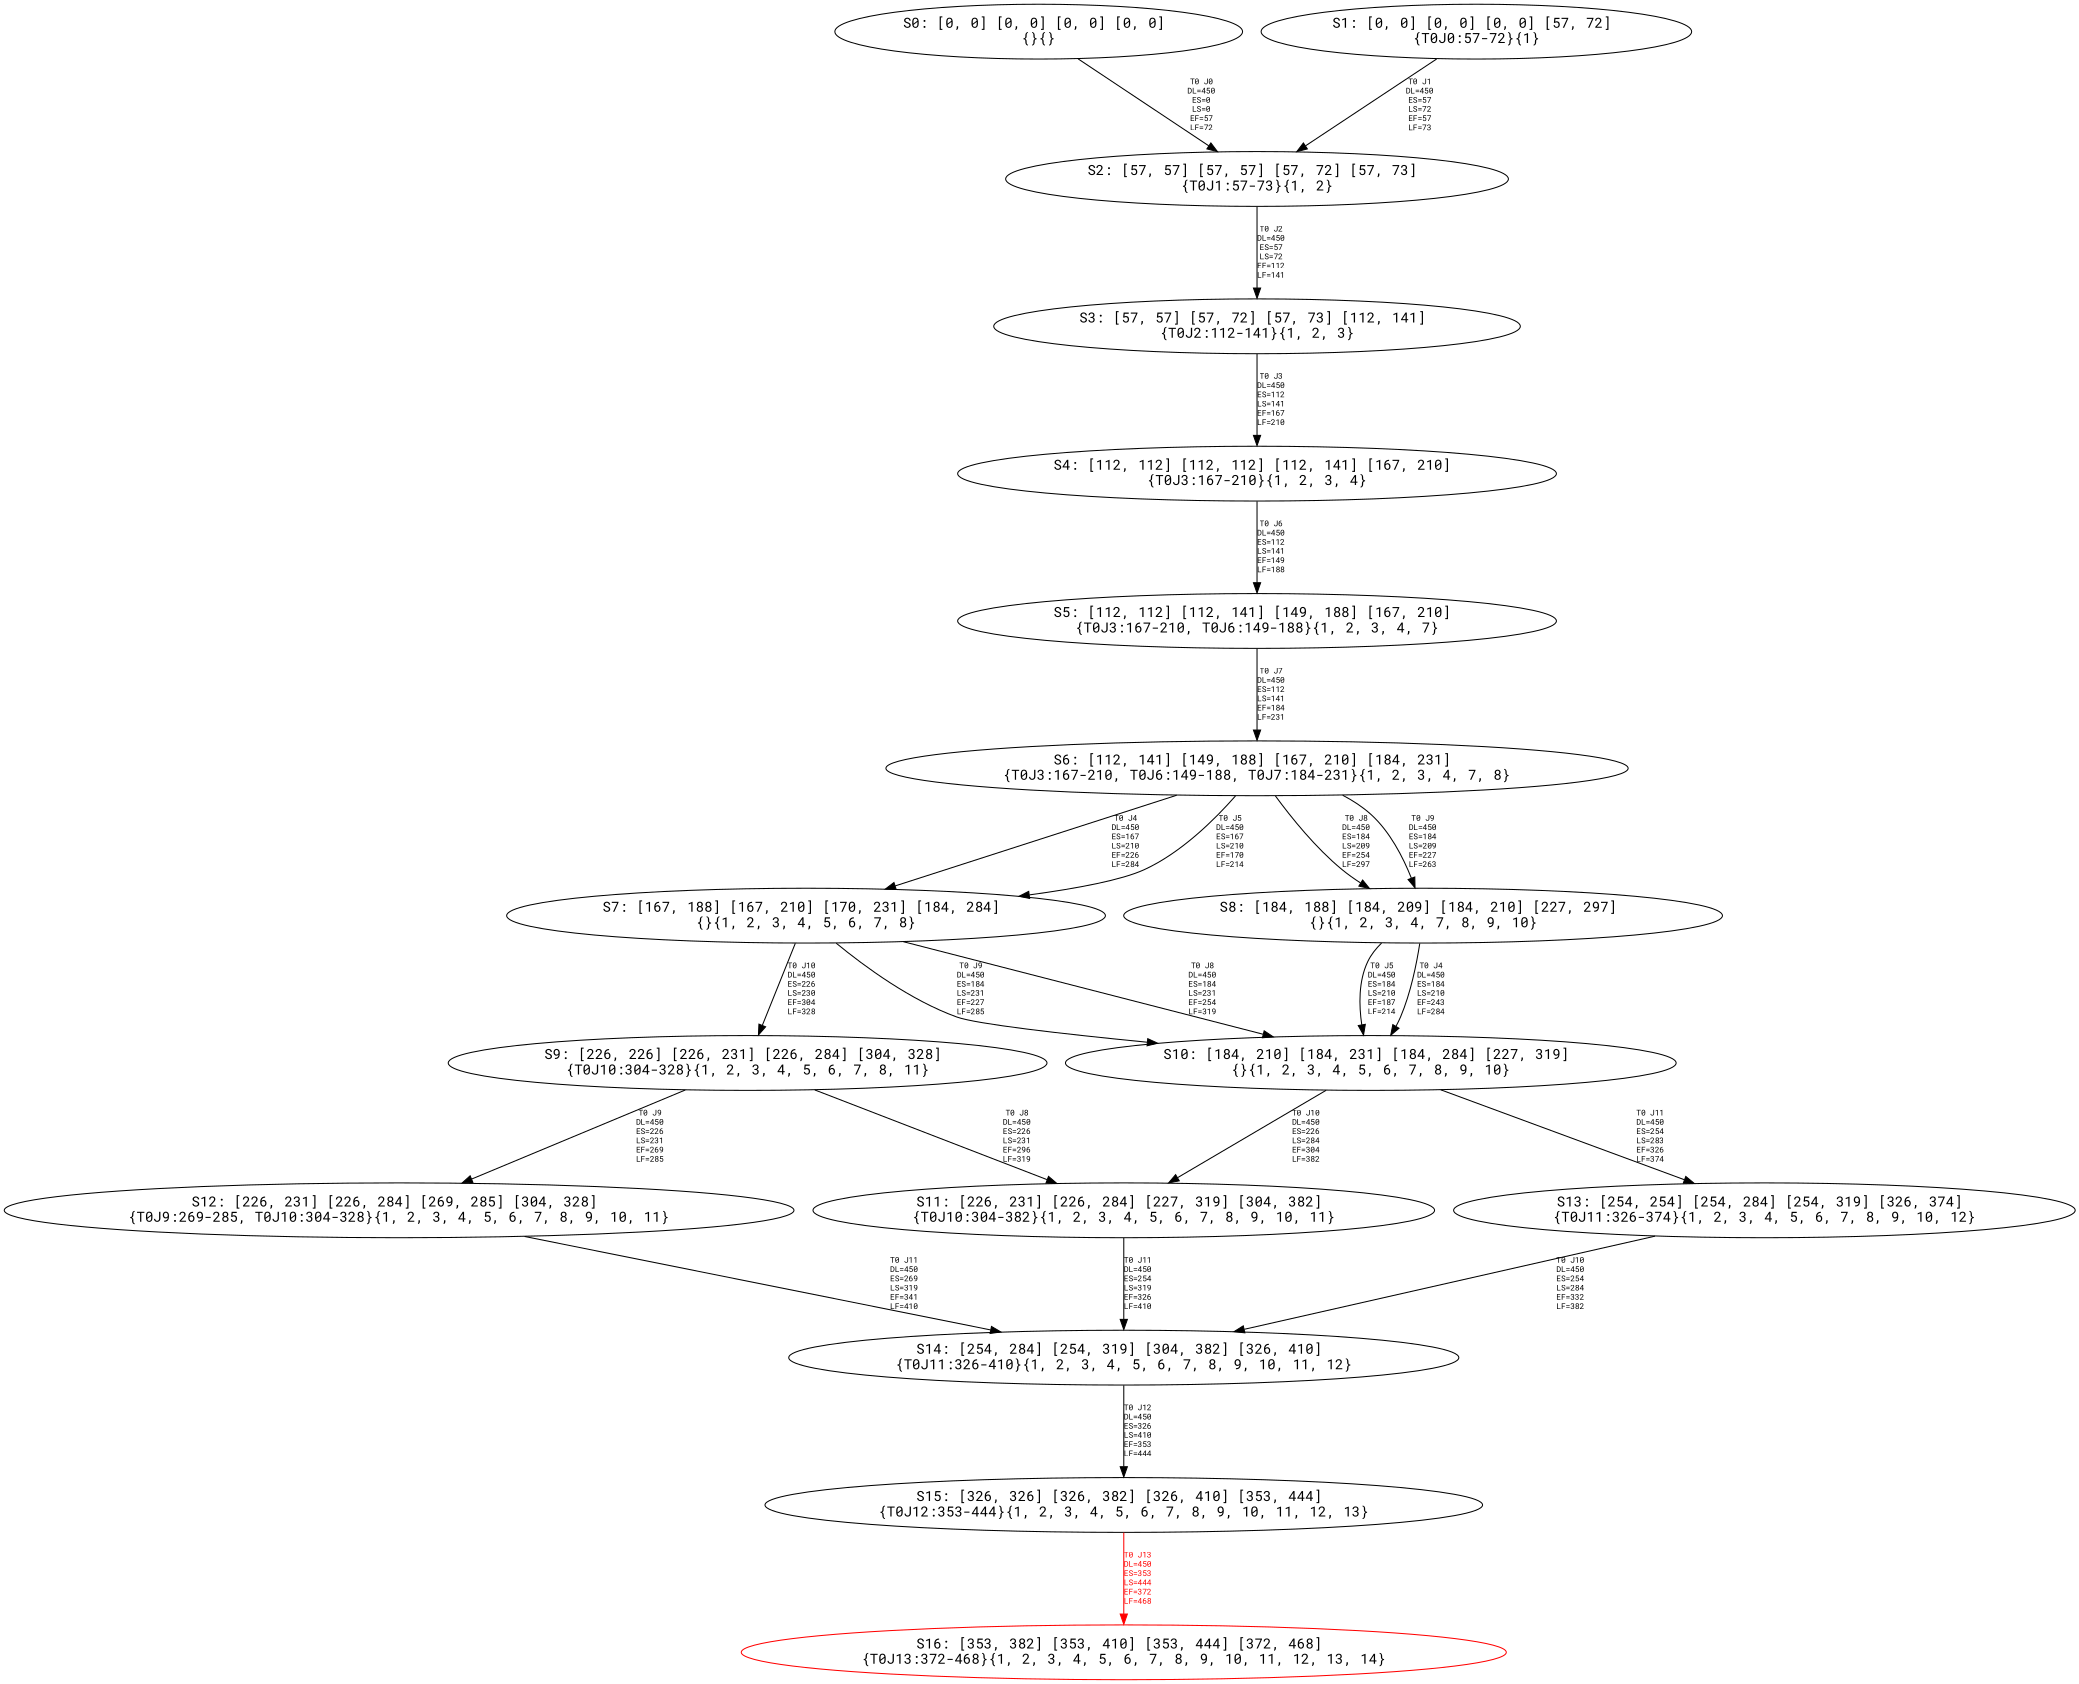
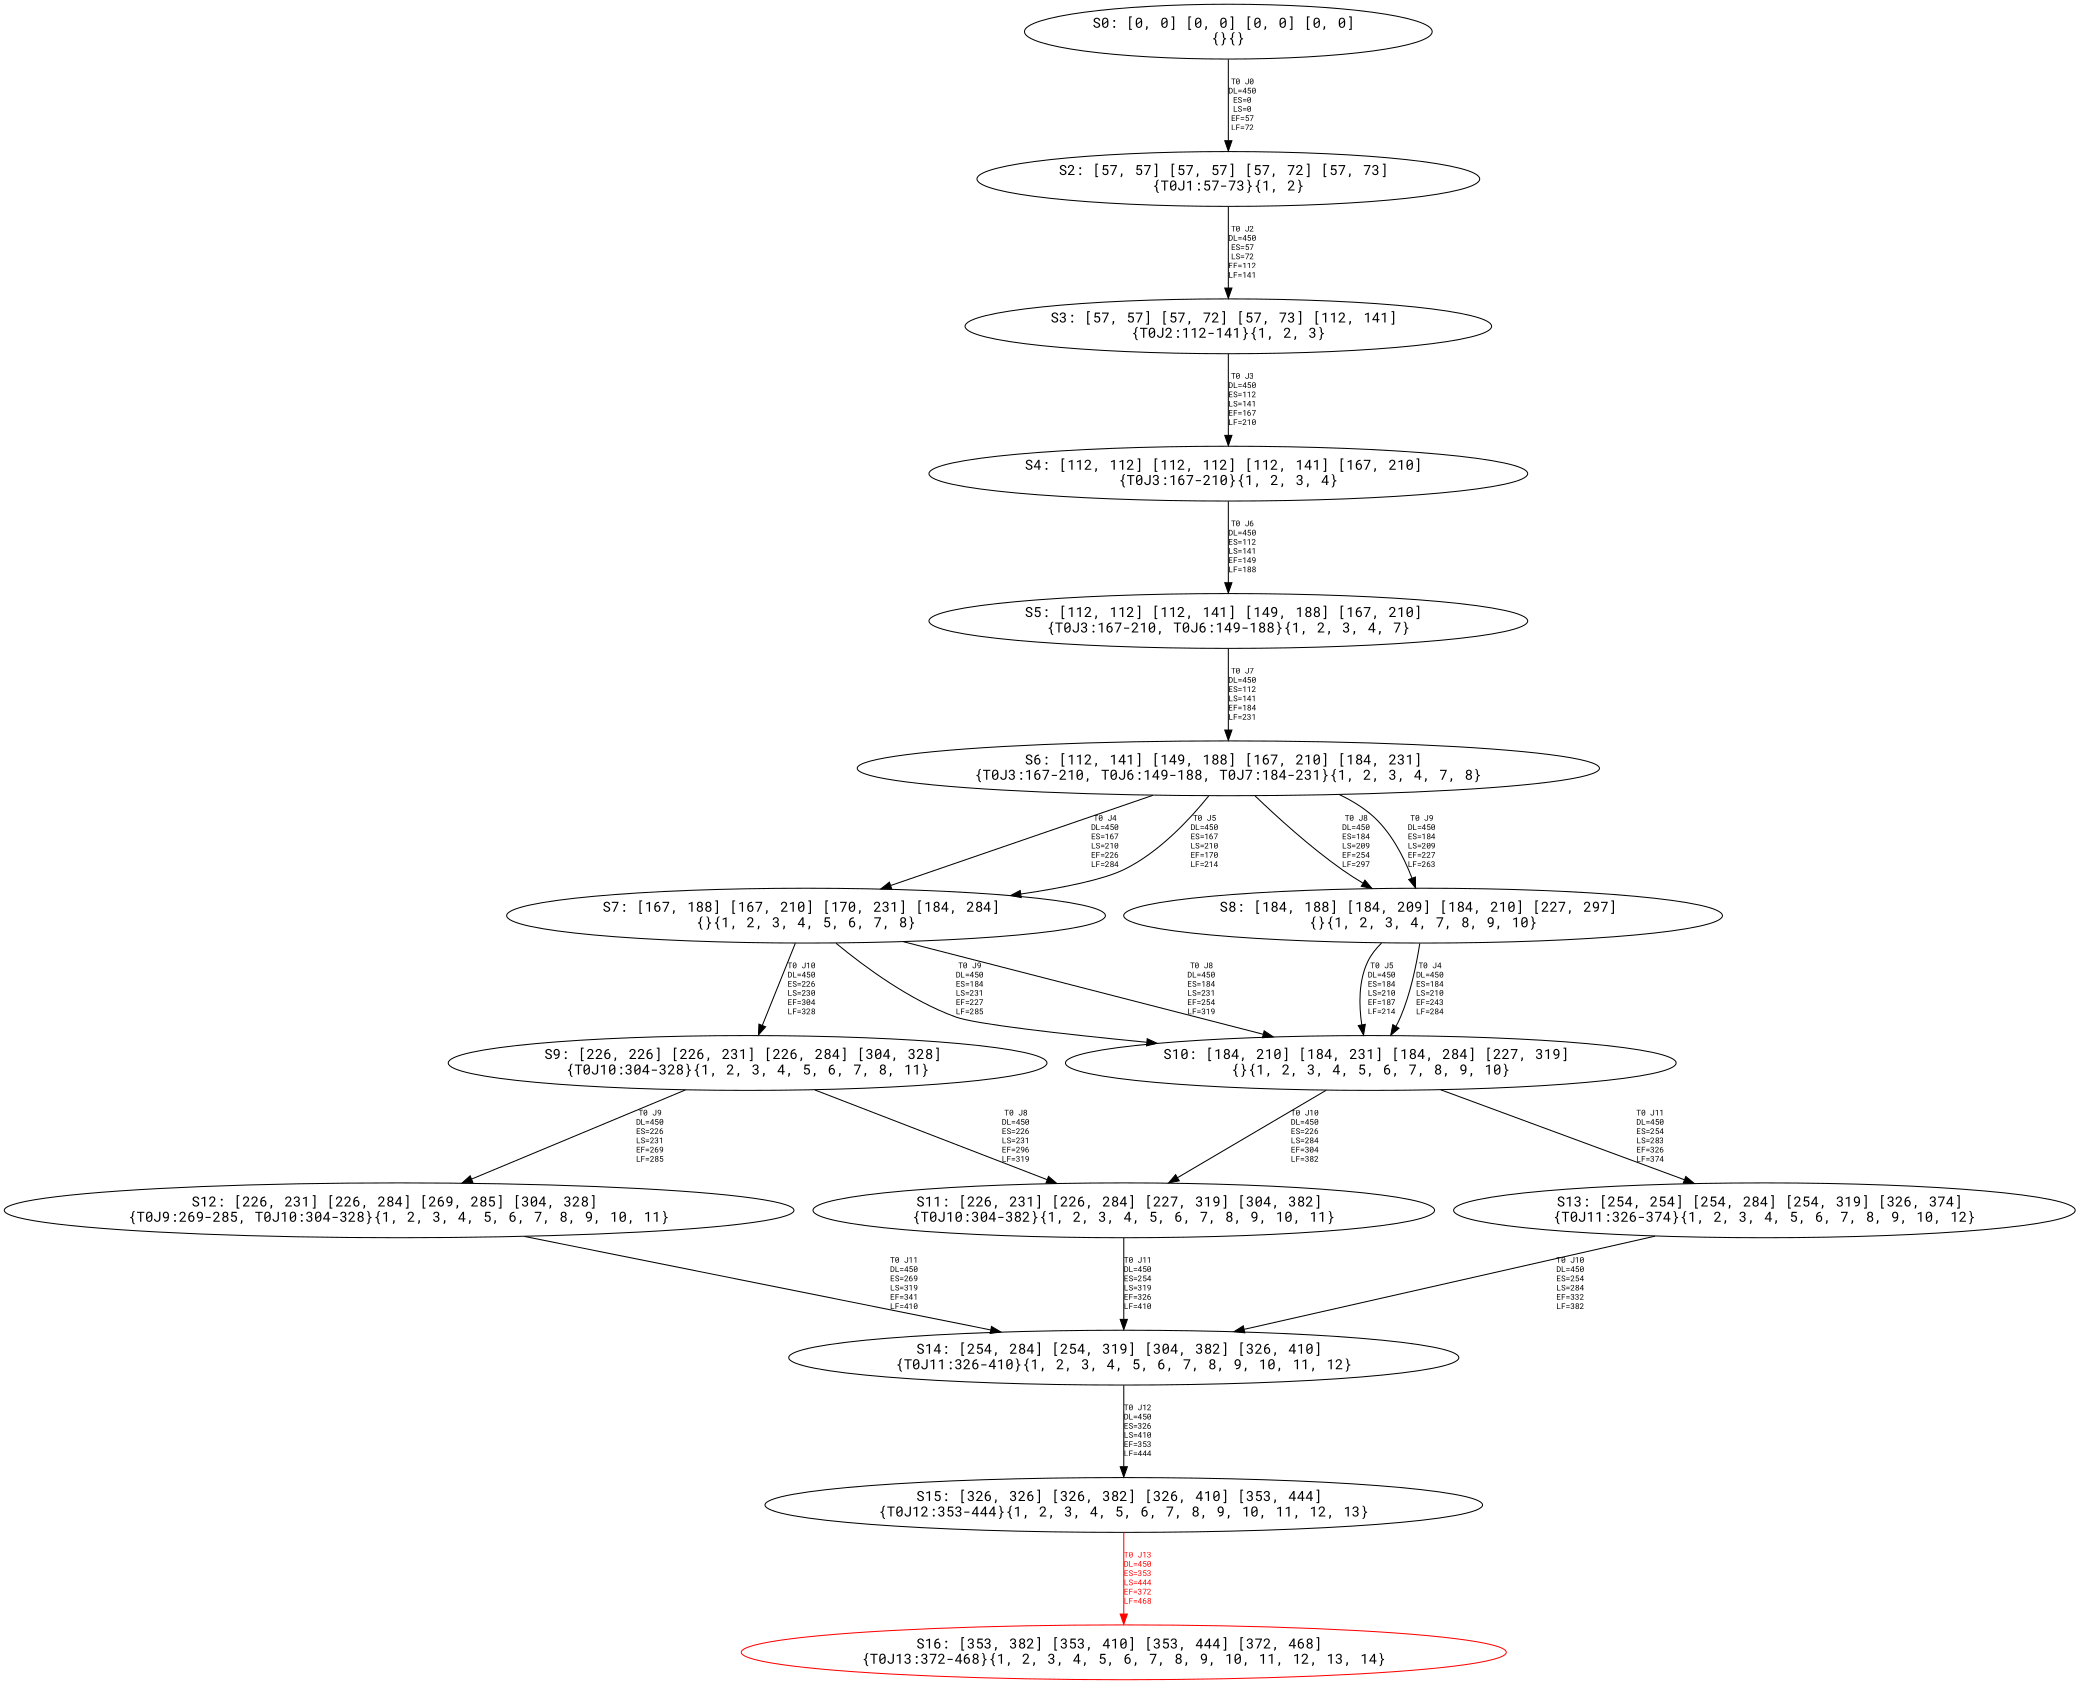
(1476, 32) -> none
